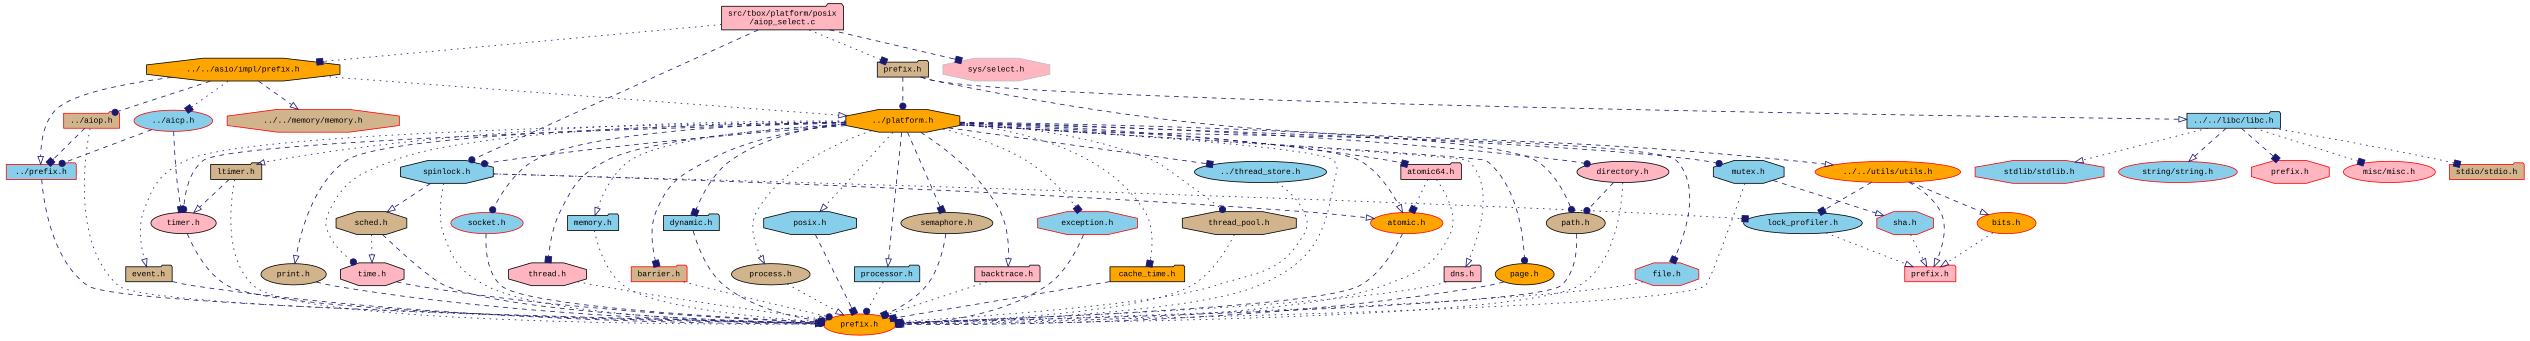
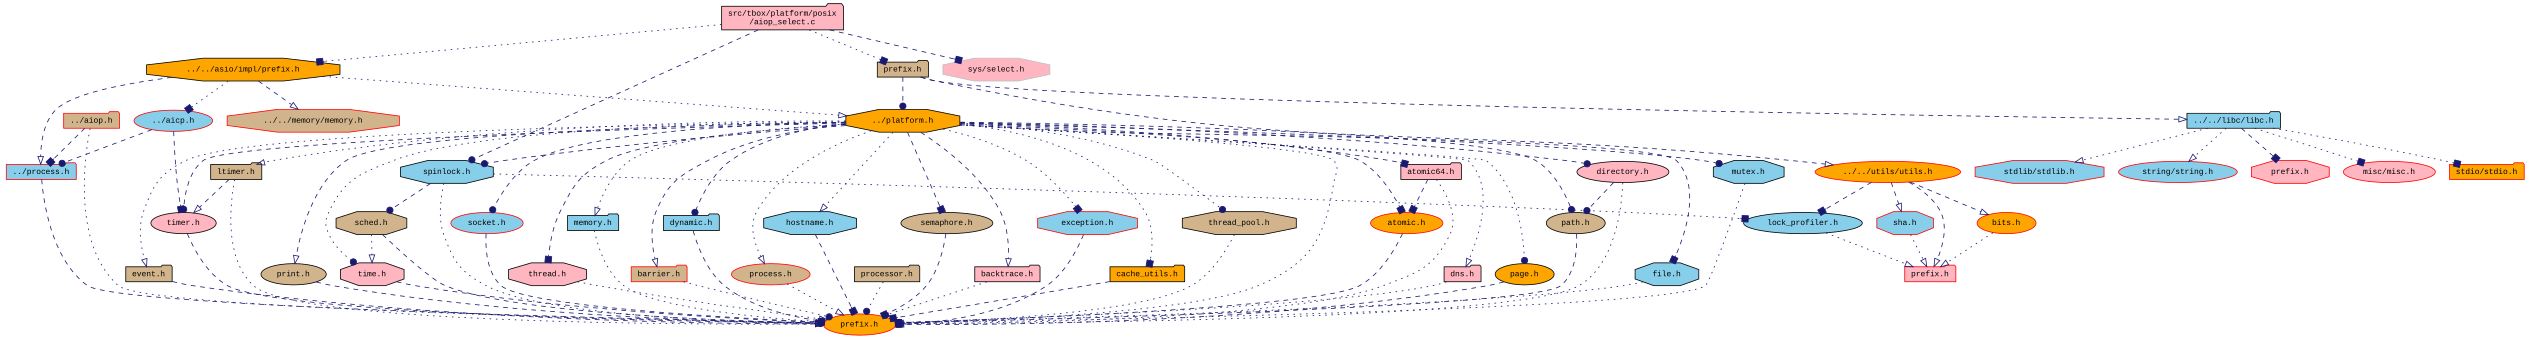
(164, 96) -> none
(1191, 137) -> (1191, 137)
(2211, 142) -> (2211, 142)
(1277, 145) -> (1277, 145)
(753, 148) -> (753, 148)
(717, 156) -> (717, 156)
(41, 172) -> (41, 172)
(1261, 172) -> none
(2487, 172) -> (2487, 172)
(1422, 192) -> (1422, 192)
(1017, 194) -> none
(412, 196) -> (412, 196)
(895, 196) -> none
(1825, 197) -> (1895, 193)
(810, 223) -> (810, 223)
(771, 274) -> (771, 274)
(887, 274) -> (887, 274)
(1147, 274) -> (1147, 274)
(1667, 274) -> (1667, 274)
